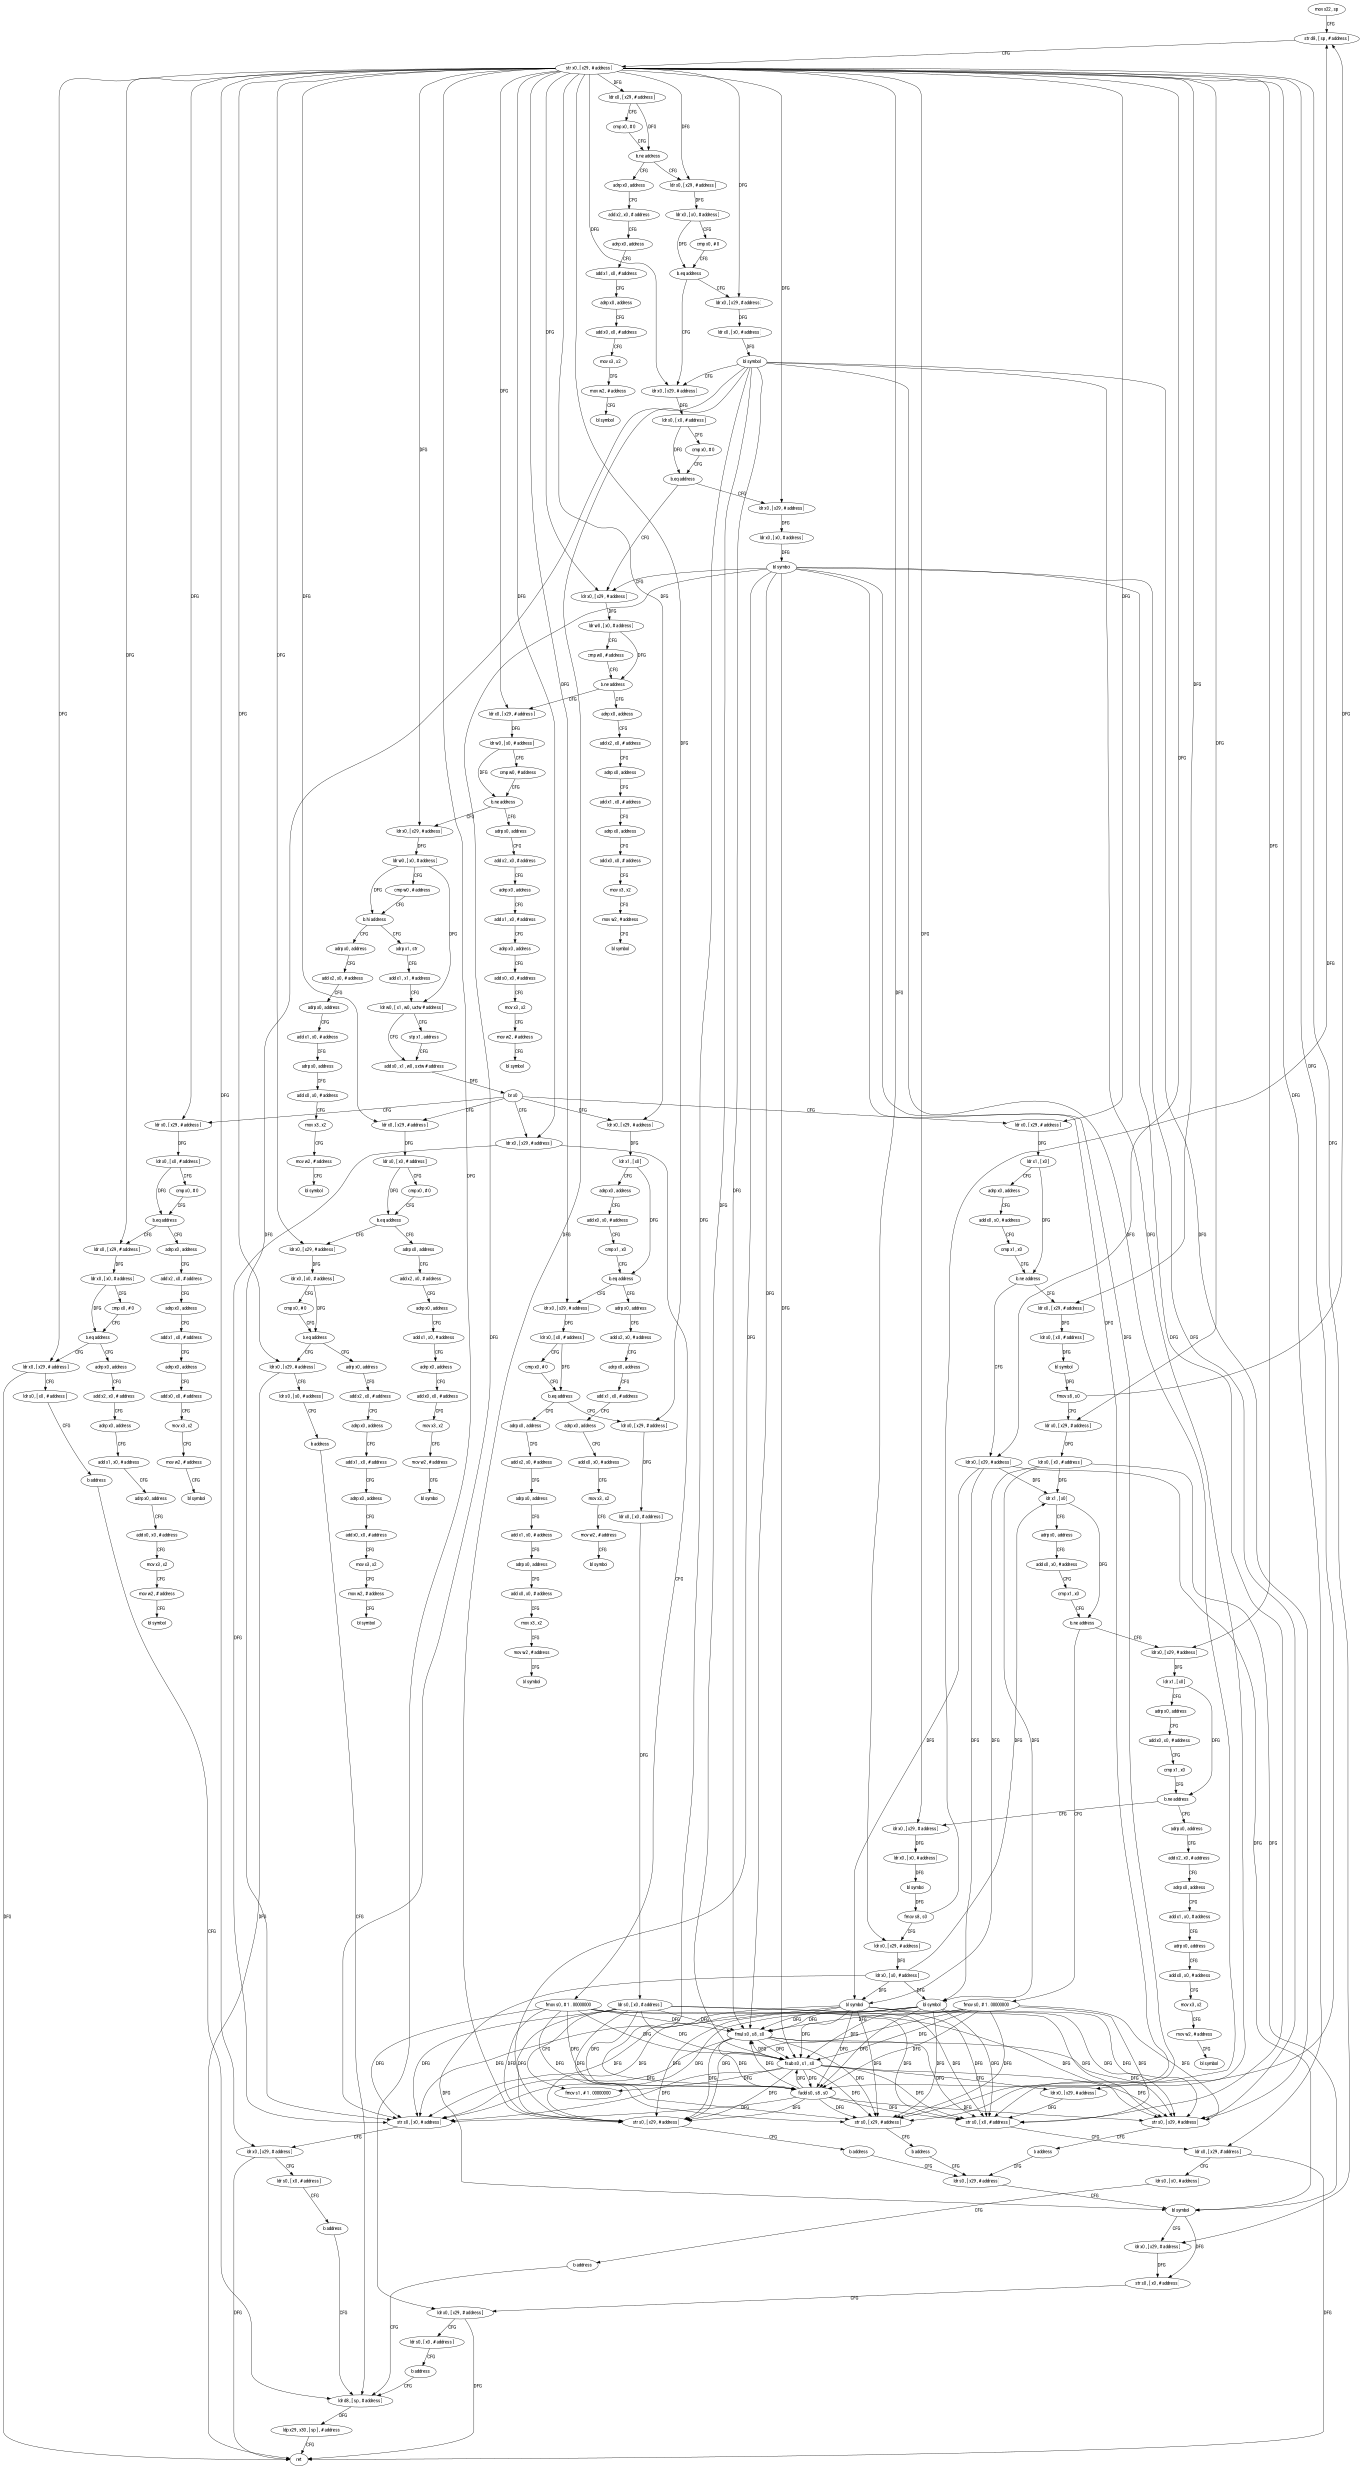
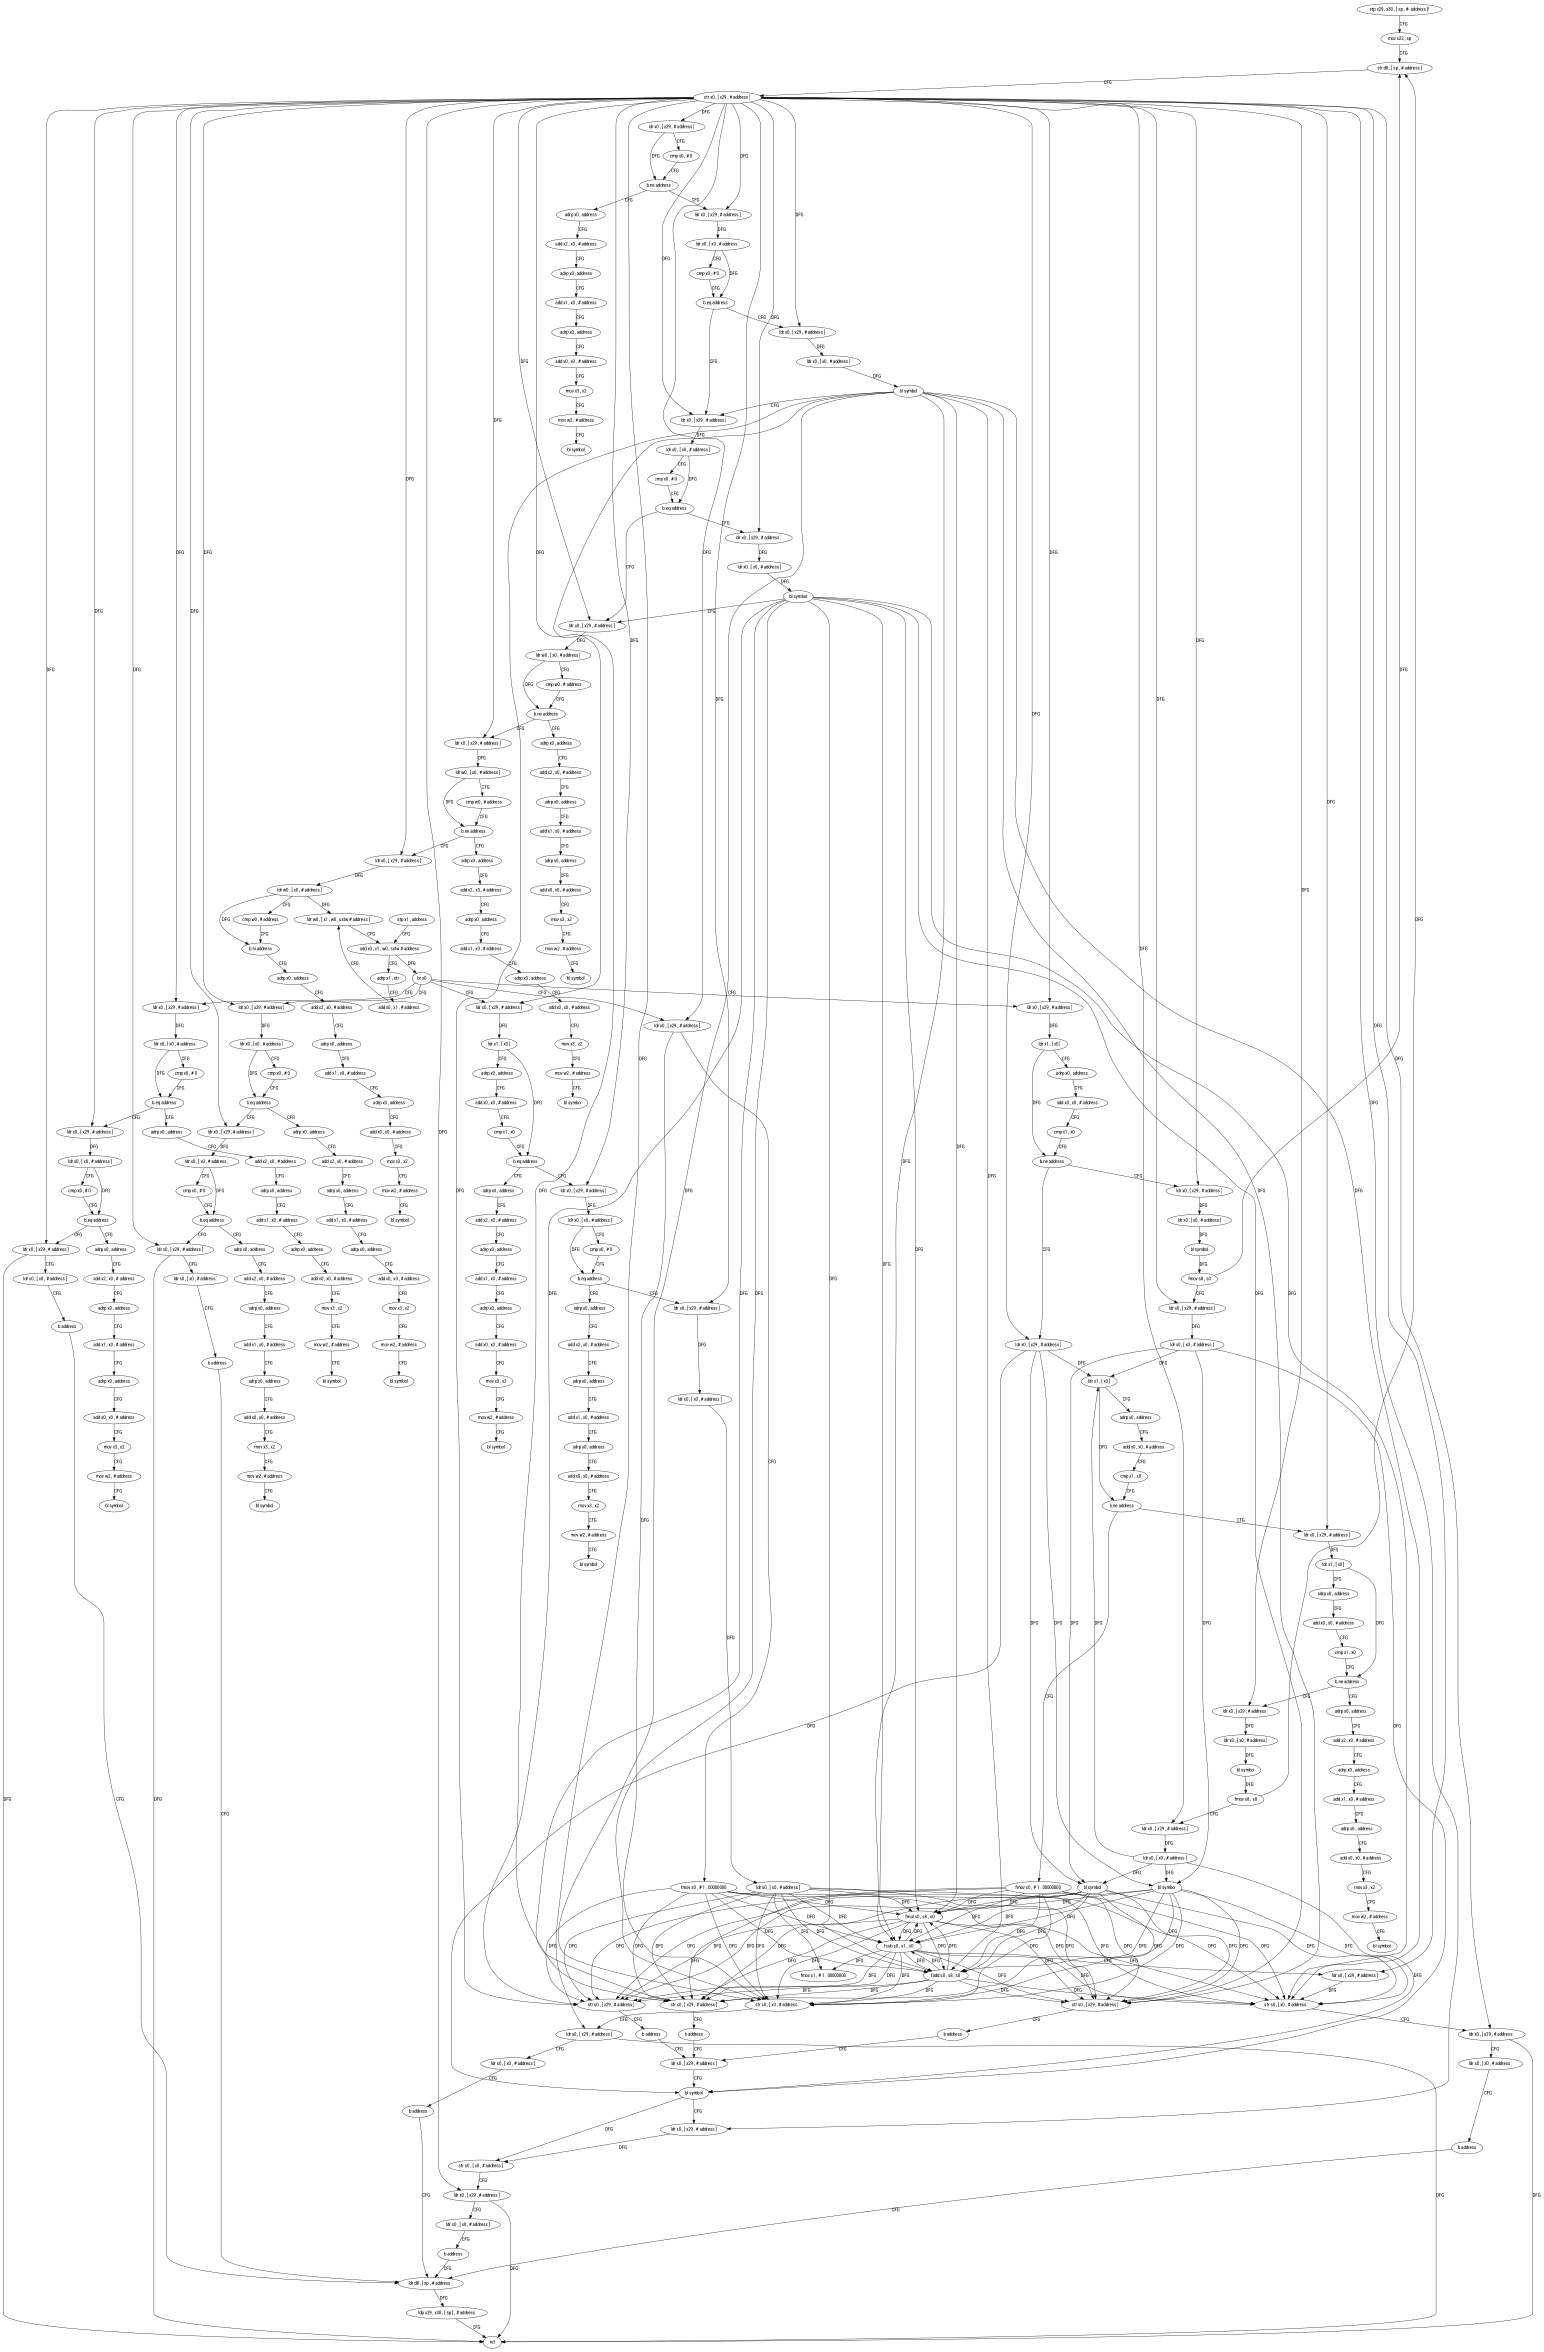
none -> (1400, 9)
(389, 933) -> (389, 962)
(410, 978) -> (399, 1008)
(417, 1021) -> none
